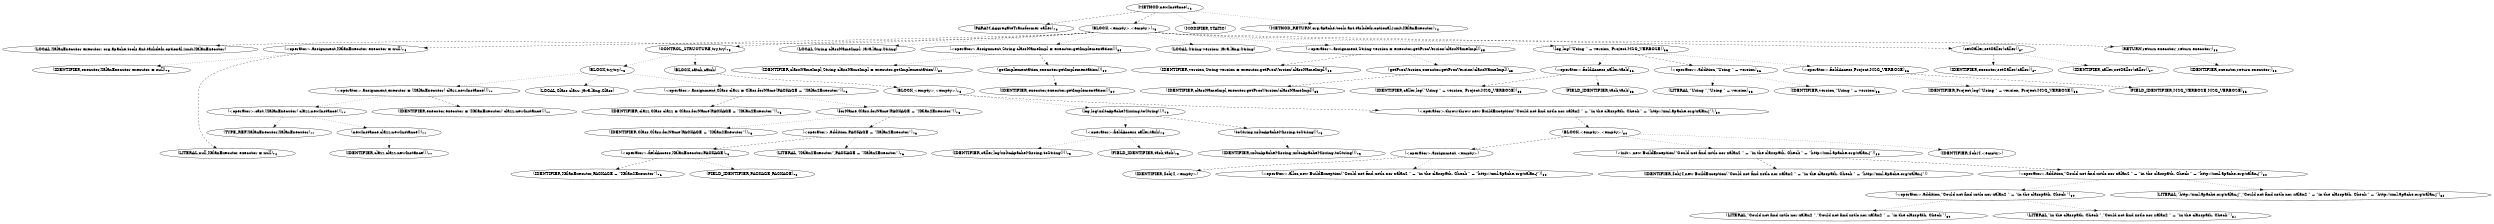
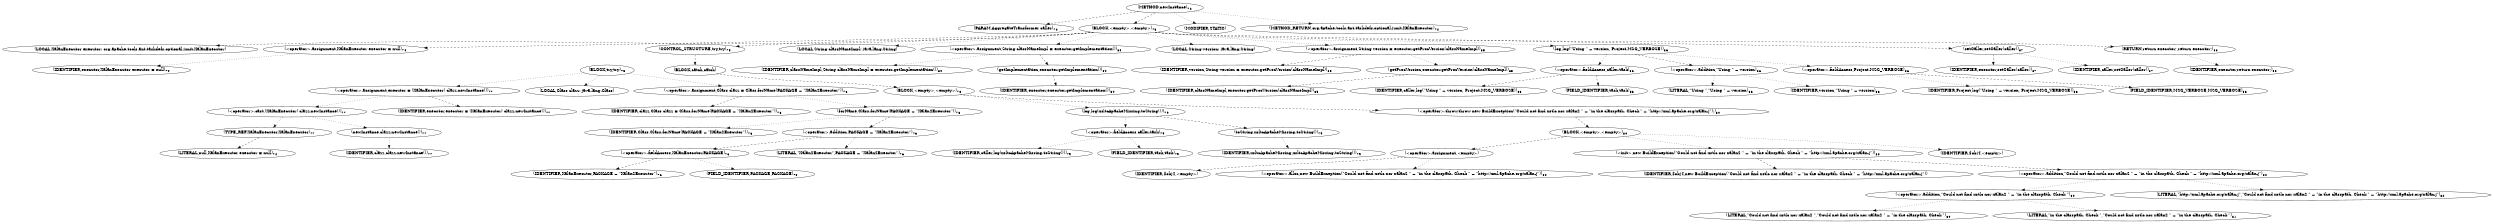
(651, 60) -> none
(215, 73) -> (250, 142)
